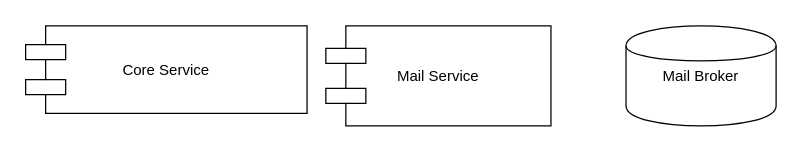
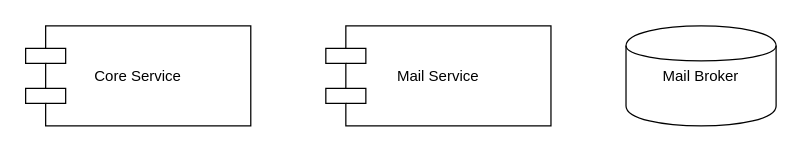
(166, 69) -> (138, 76)
